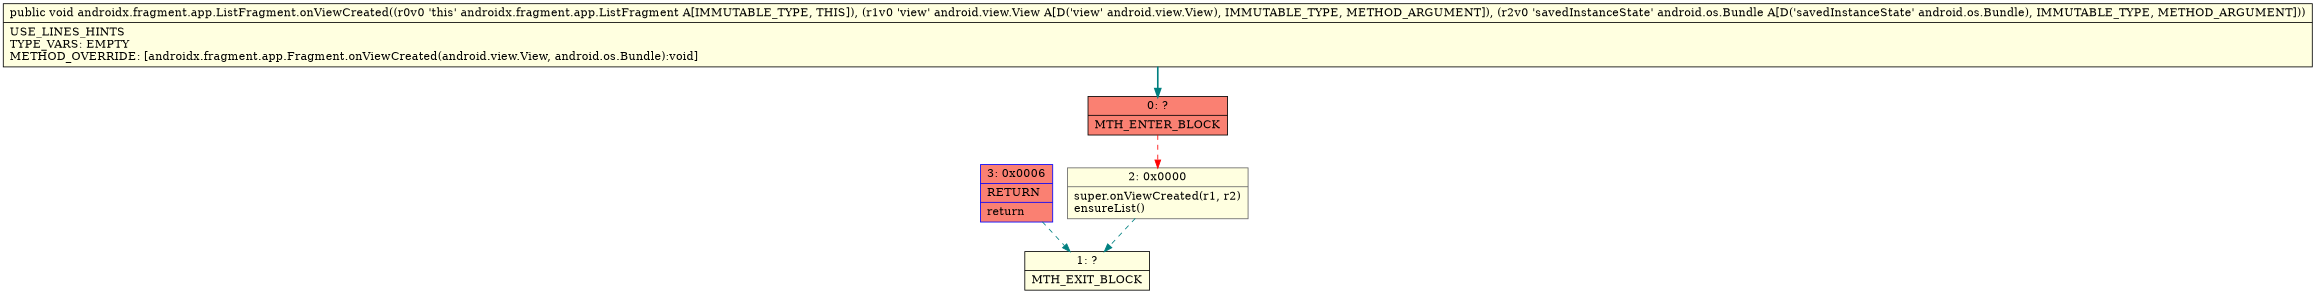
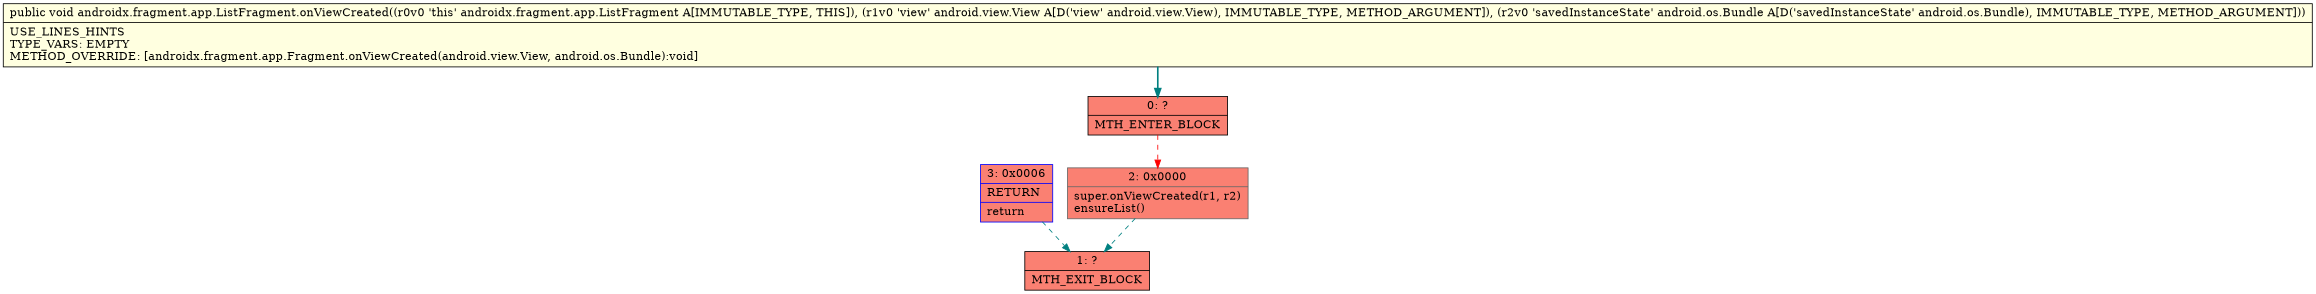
(1158, 193) -> (1158, 193)
(1087, 271) -> (1087, 271)
